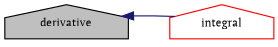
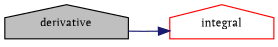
(154, 16) -> (143, 31)
